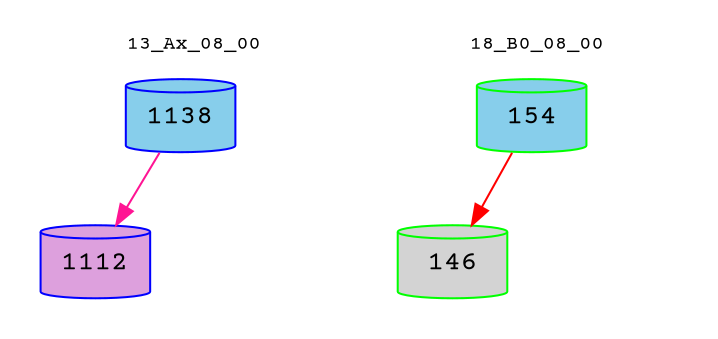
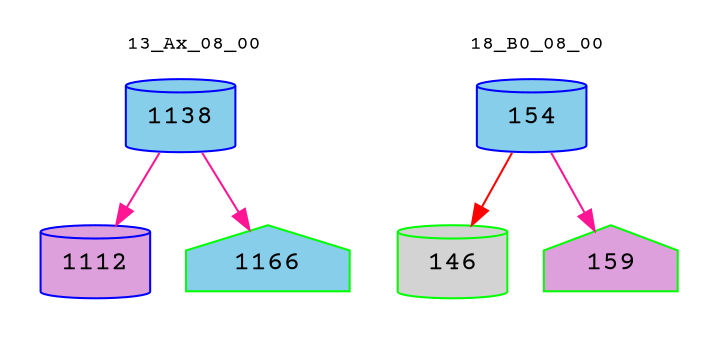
(532, 116) -> (532, 116)
none -> (268, 262)
none -> (611, 262)
